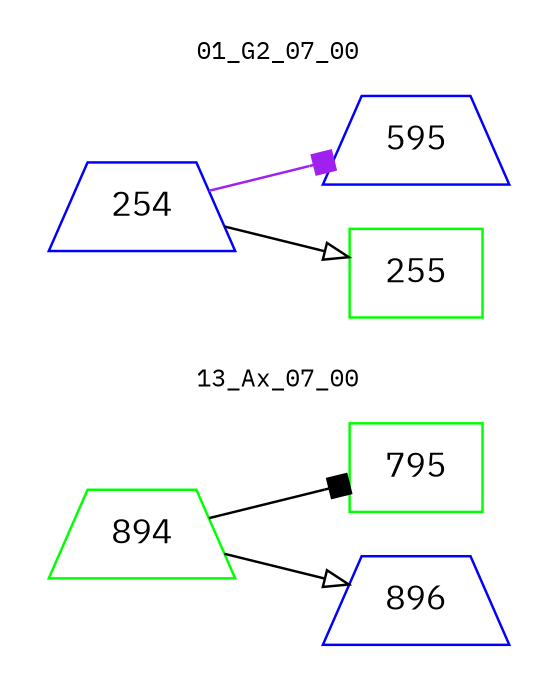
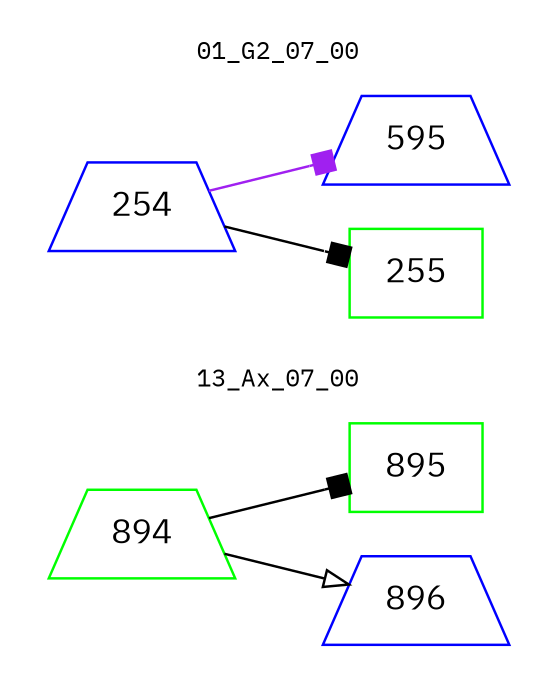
(274, 239) -> (274, 239)
(416, 468) -> (416, 468)
